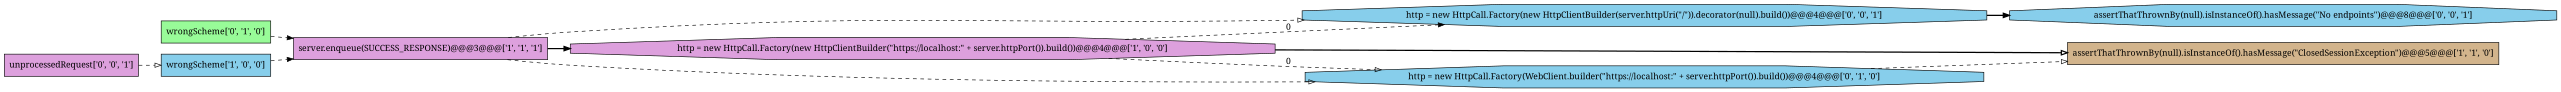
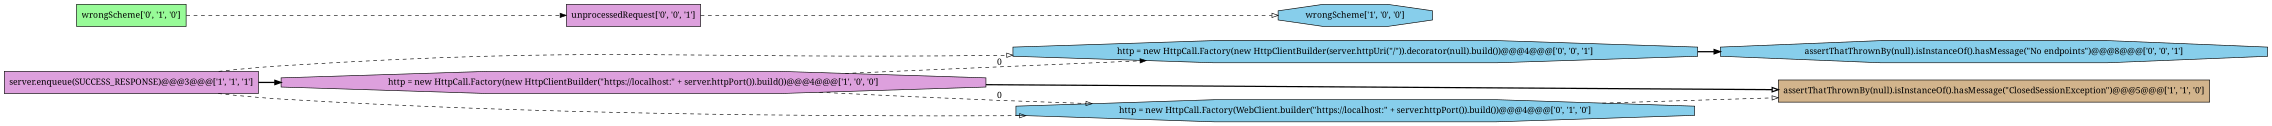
(279, 37) -> (373, 15)
(279, 60) -> none
(216, 65) -> (1355, 15)
